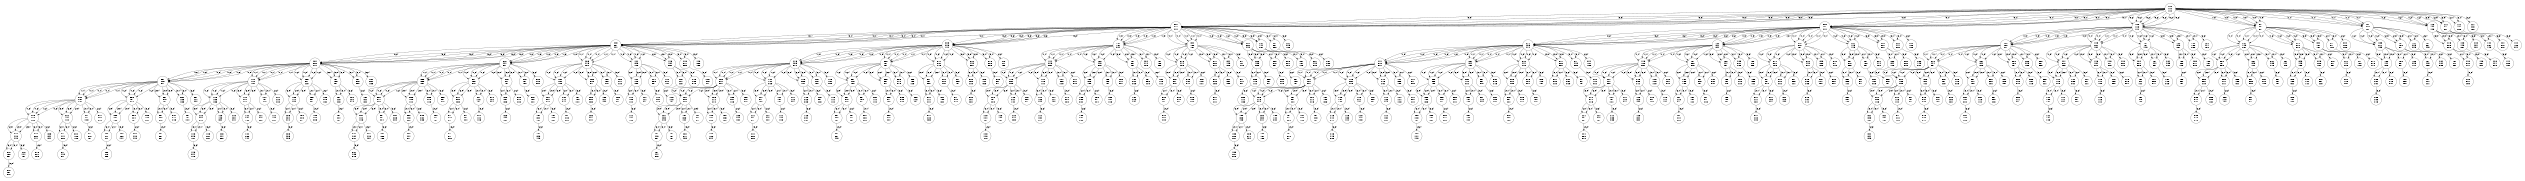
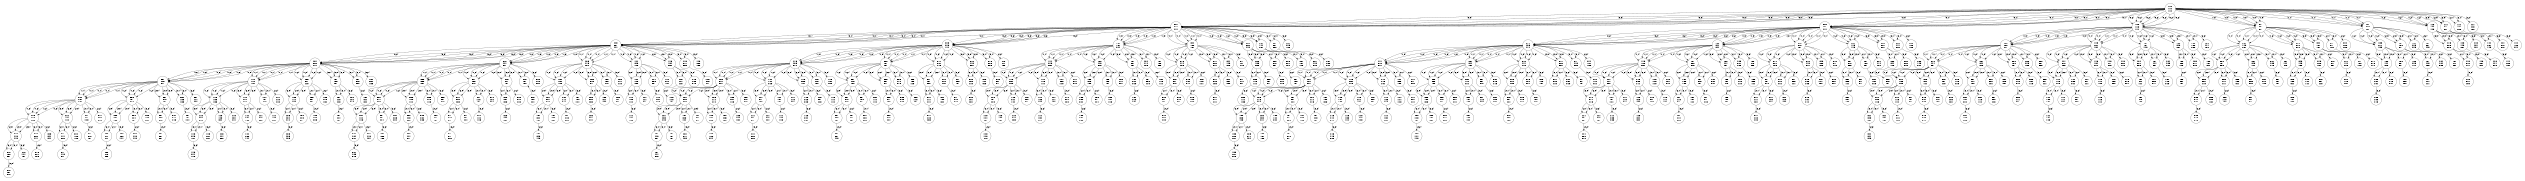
(525, 91) -> (530, 91)
